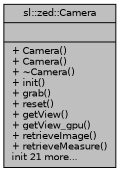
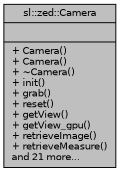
(45, 157) -> (46, 157)
